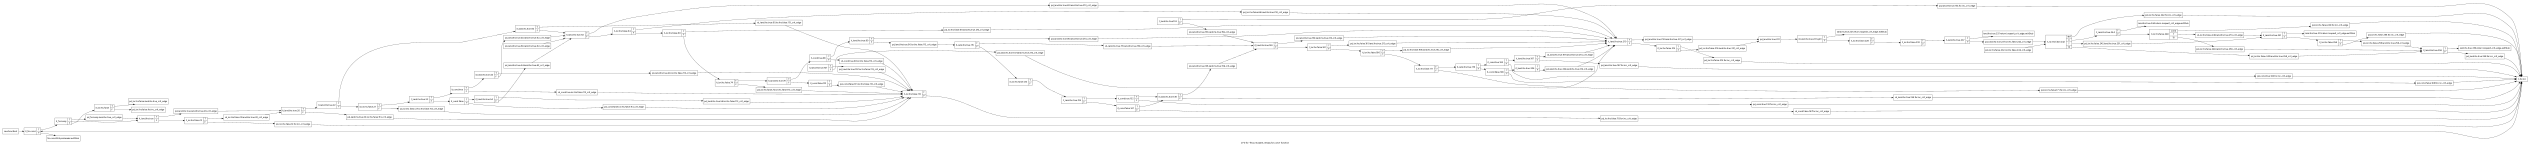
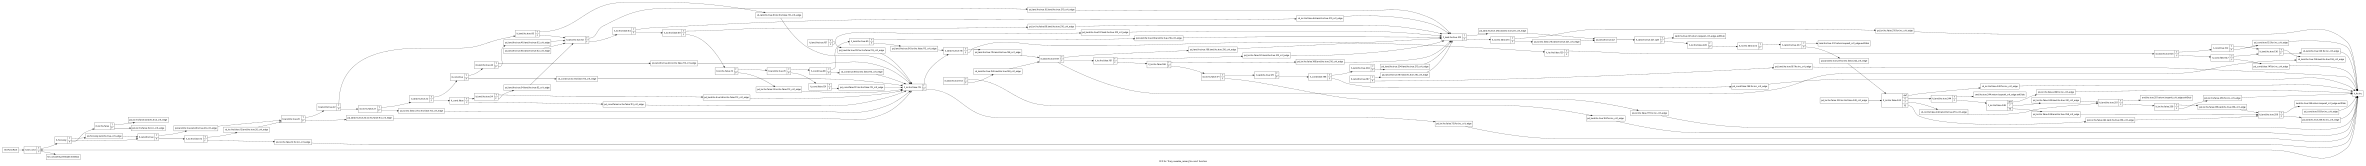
(2174, 31) -> (2010, 102)
(1237, 57) -> (1675, 93)
(1497, 62) -> none
none -> (932, 67)
